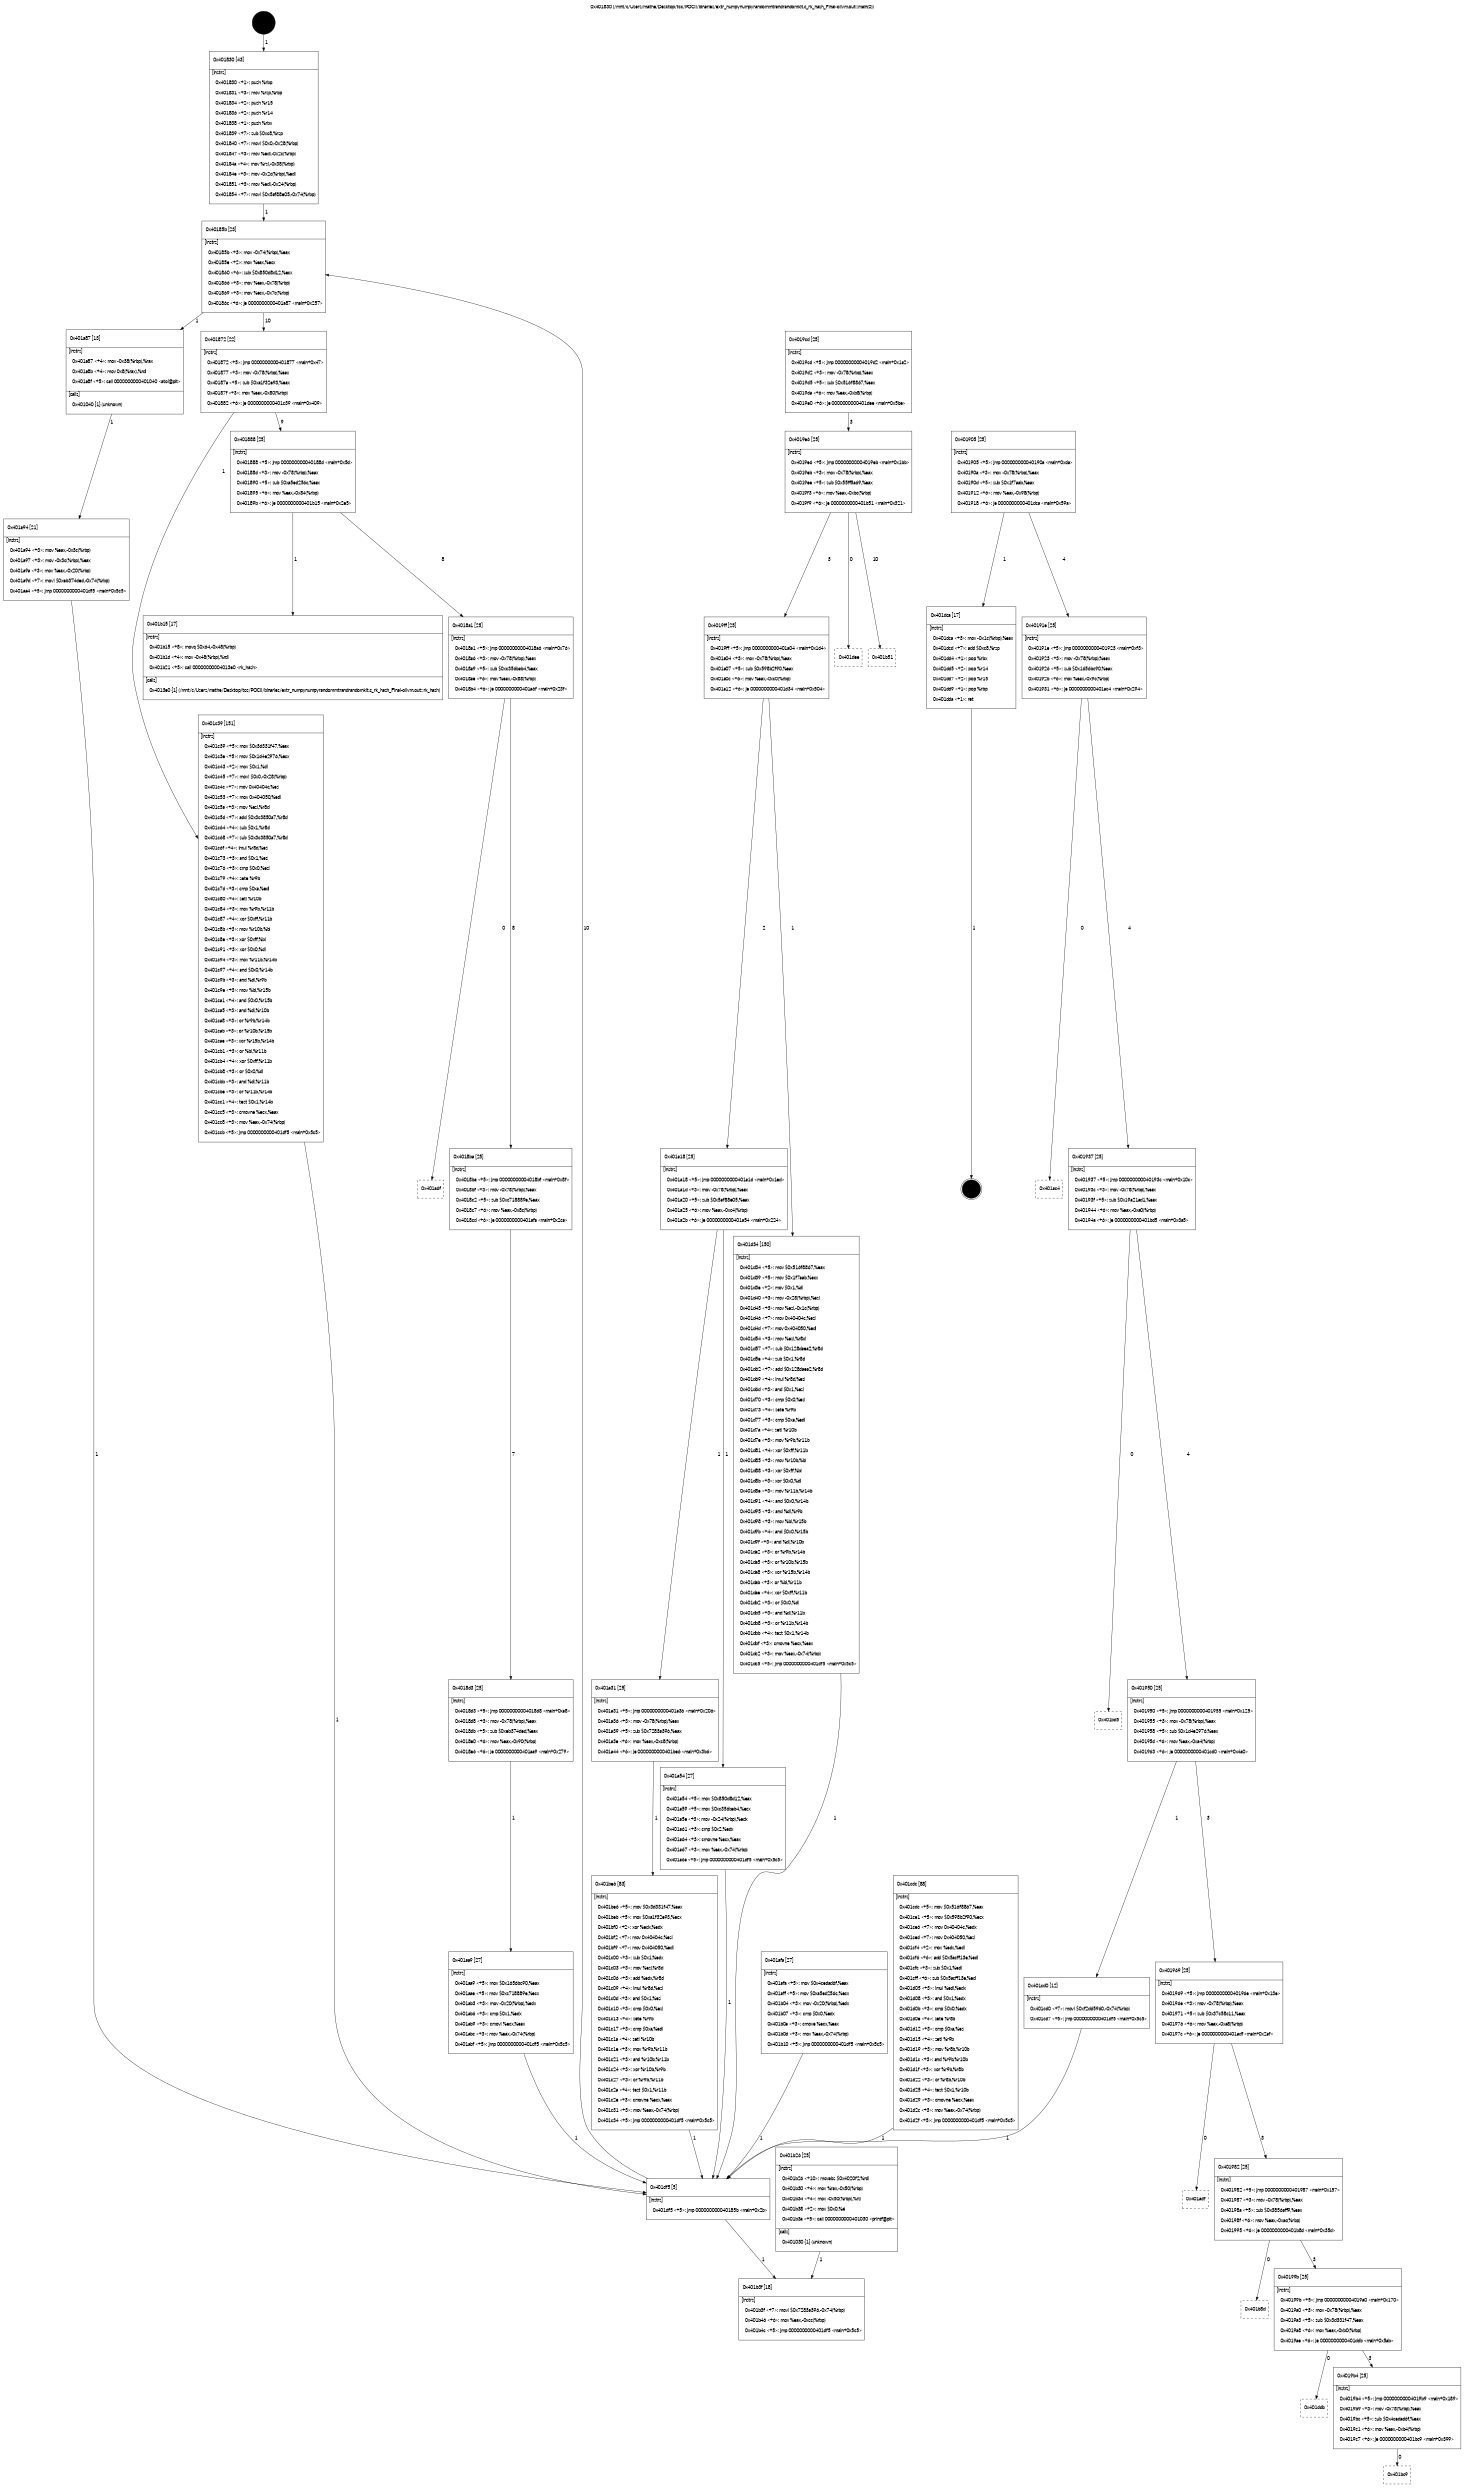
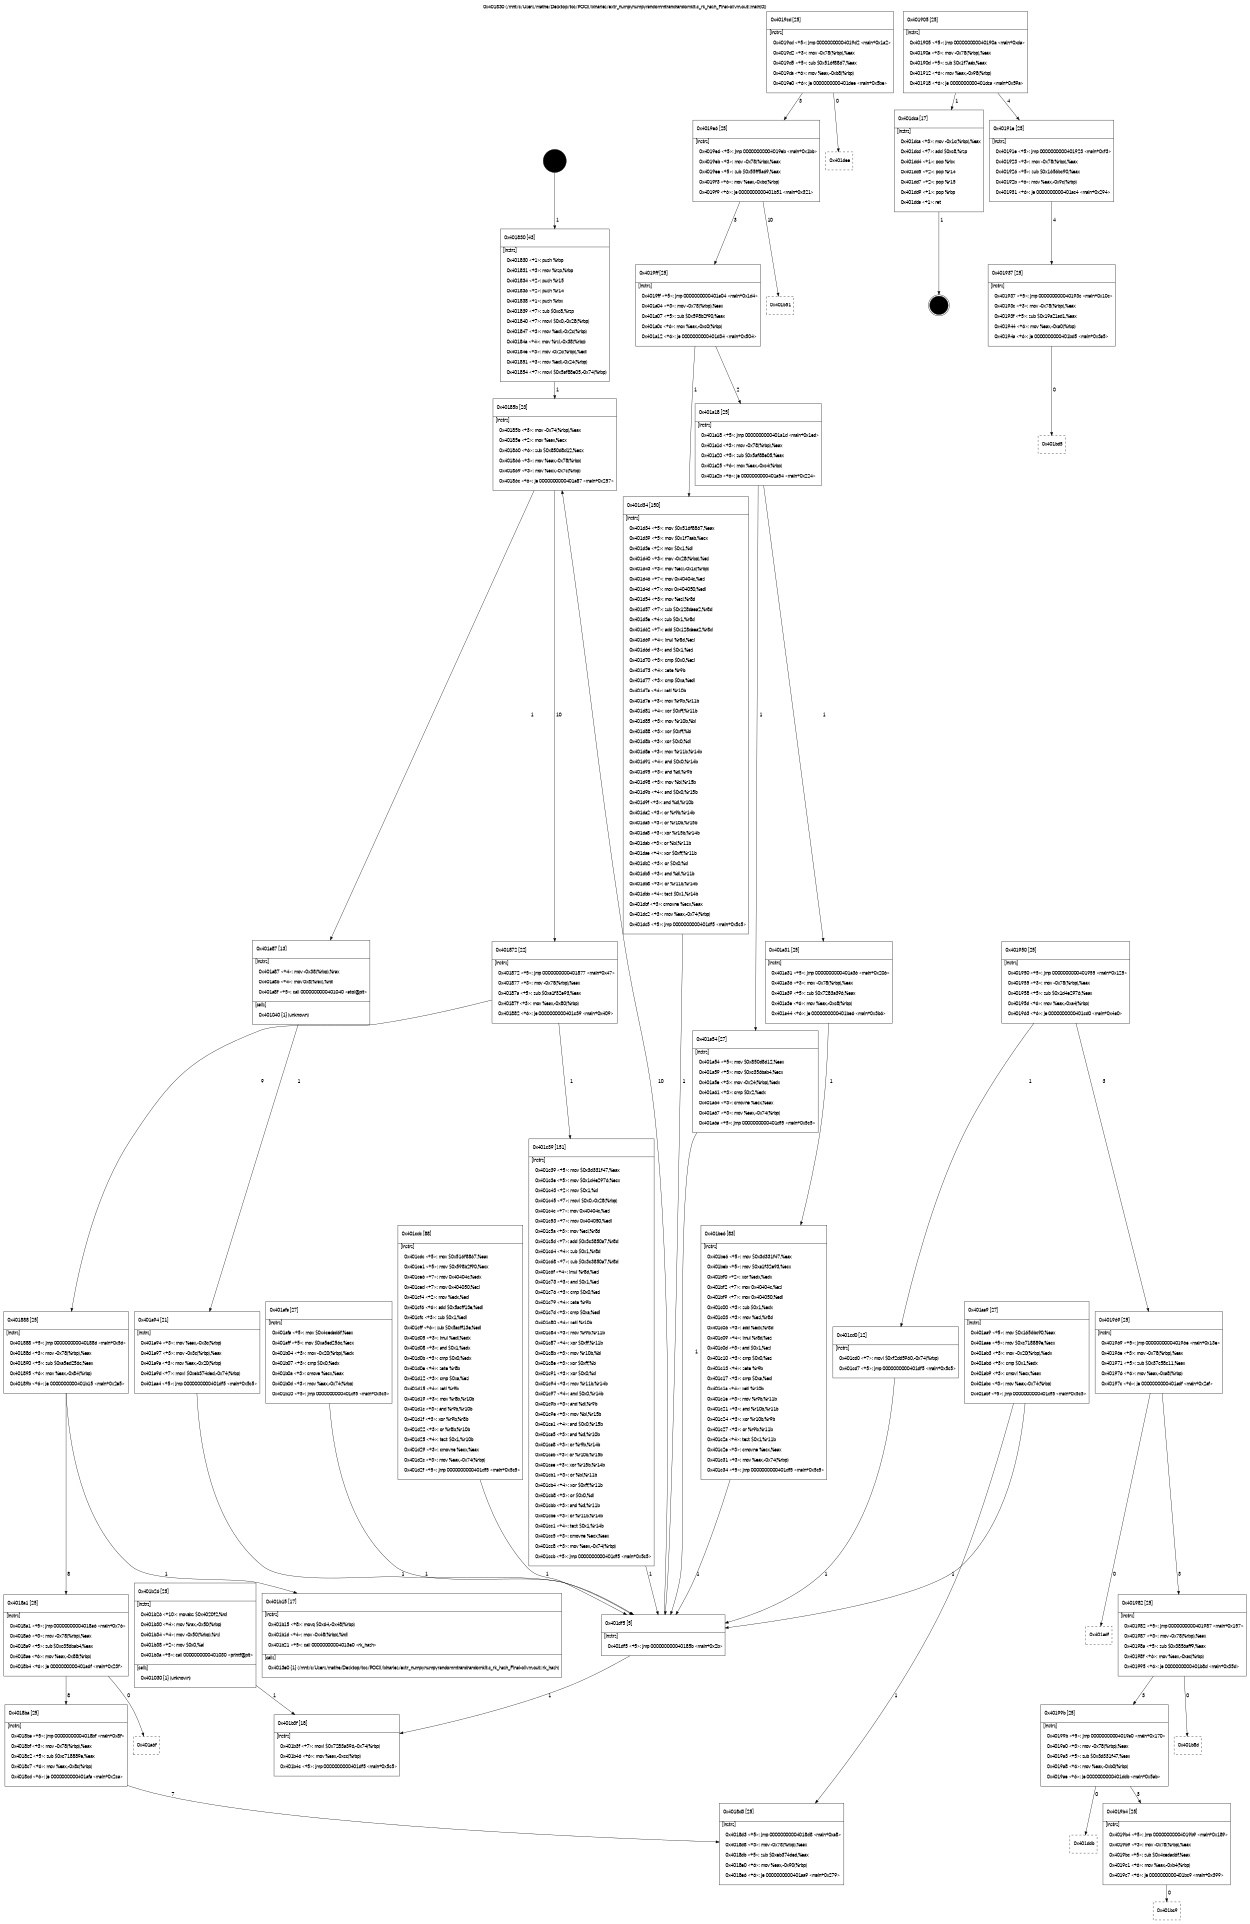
(848, 579) -> (836, 121)
(1049, 1189) -> none
(1162, 1453) -> none
(511, 1855) -> (939, 1614)
